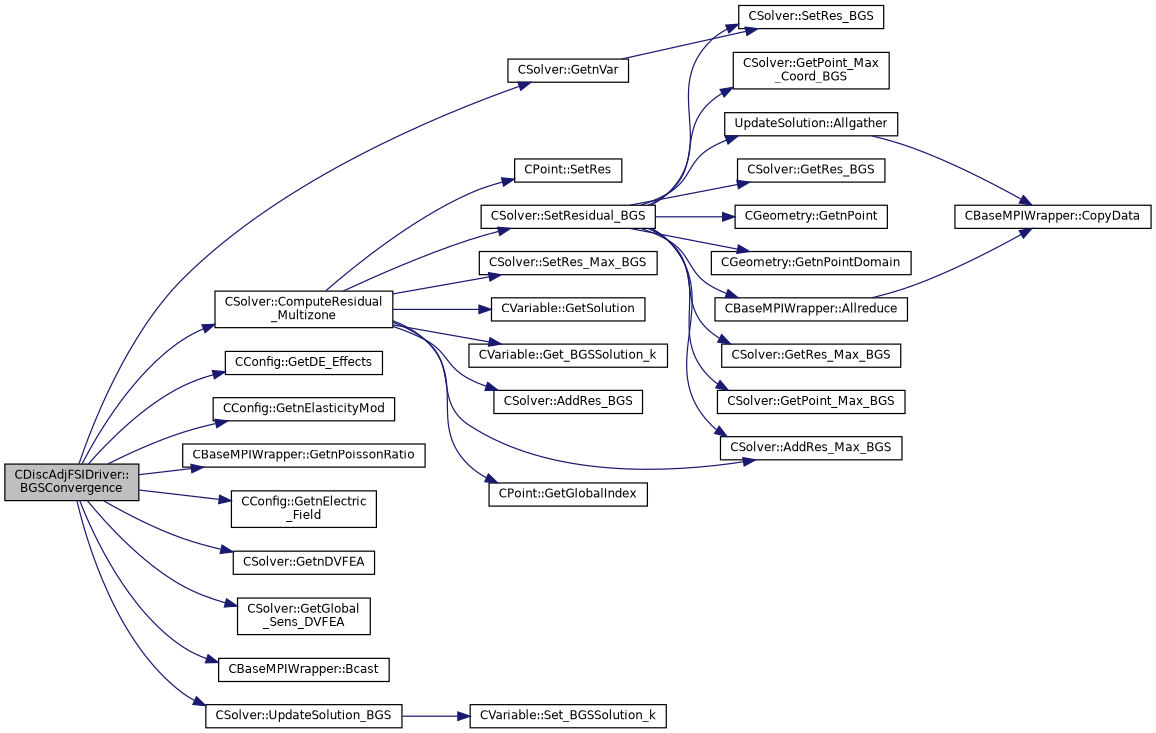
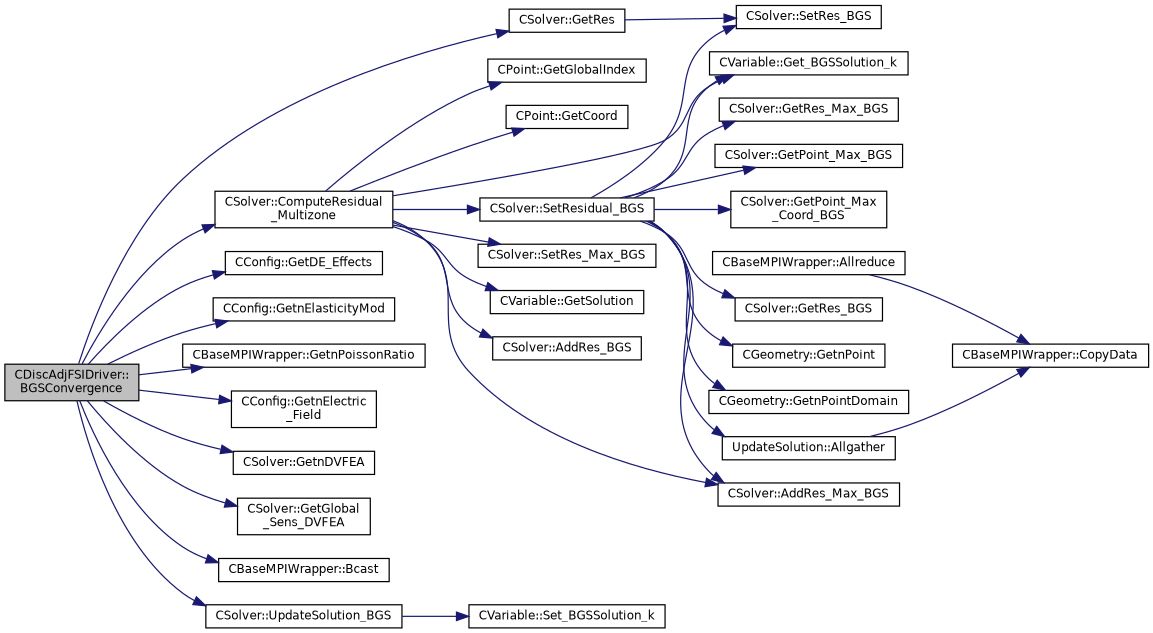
(568, 71) -> (567, 21)
(568, 171) -> (567, 117)
(695, 272) -> (685, 142)
